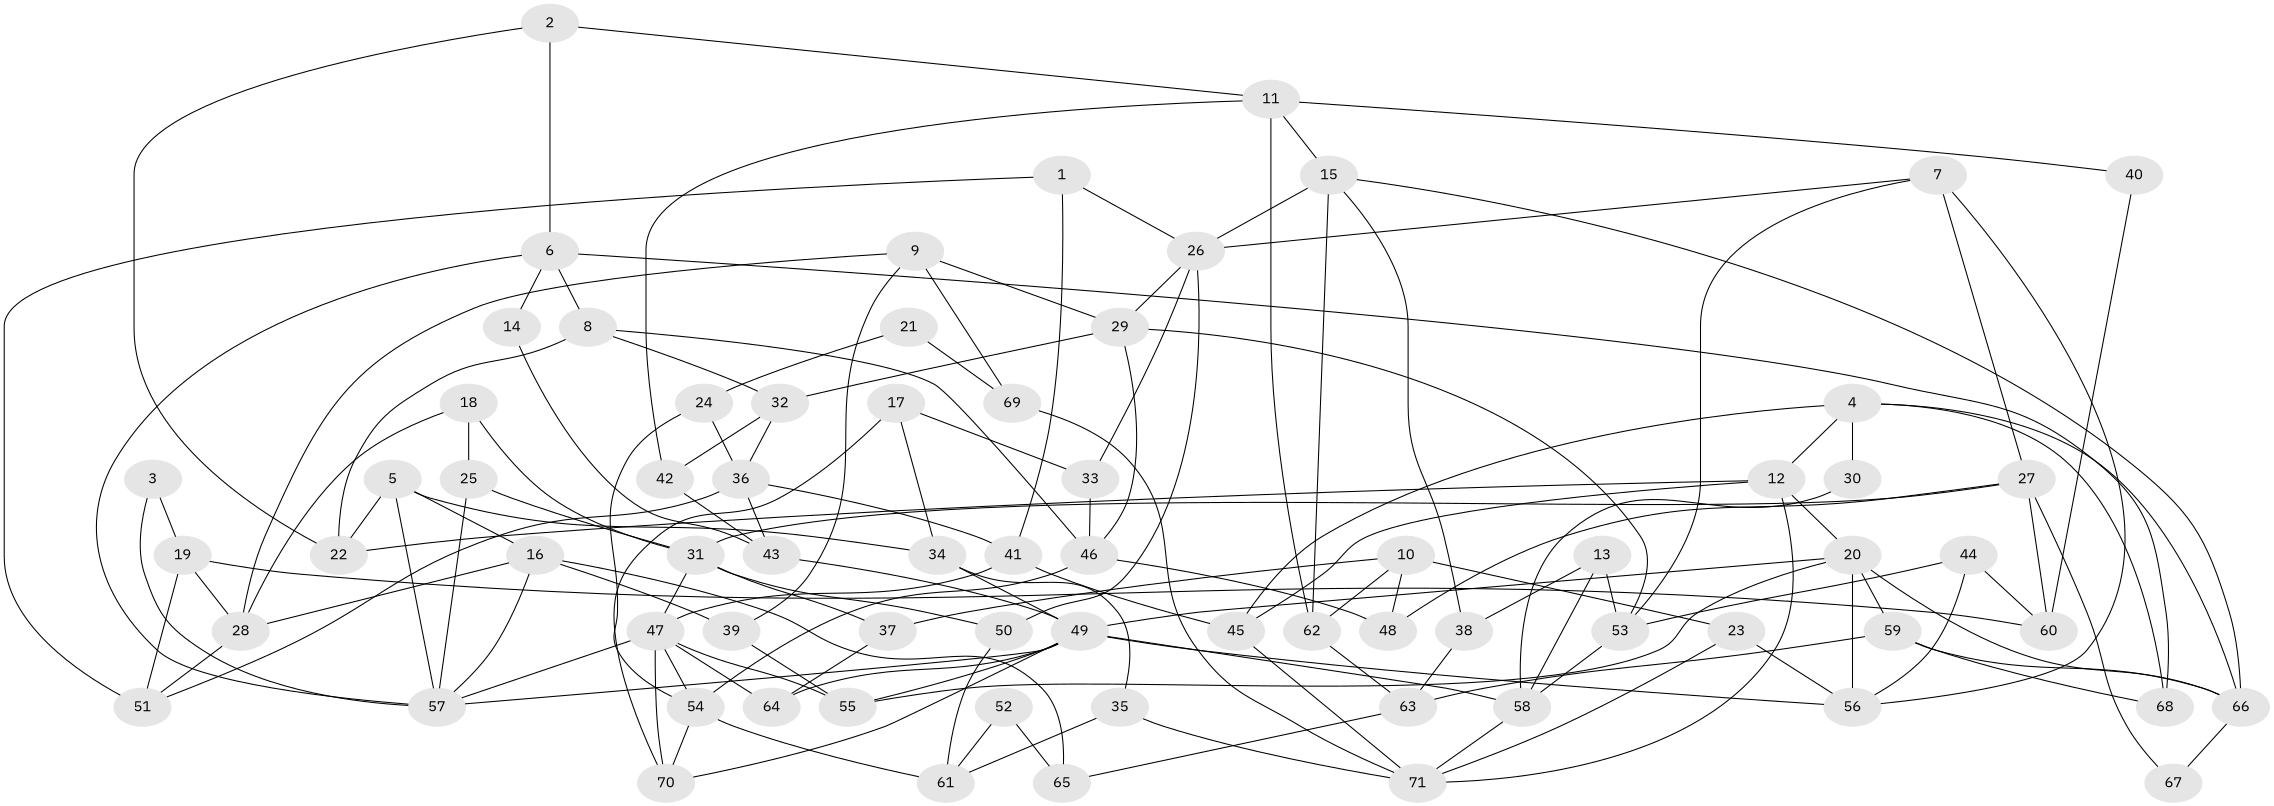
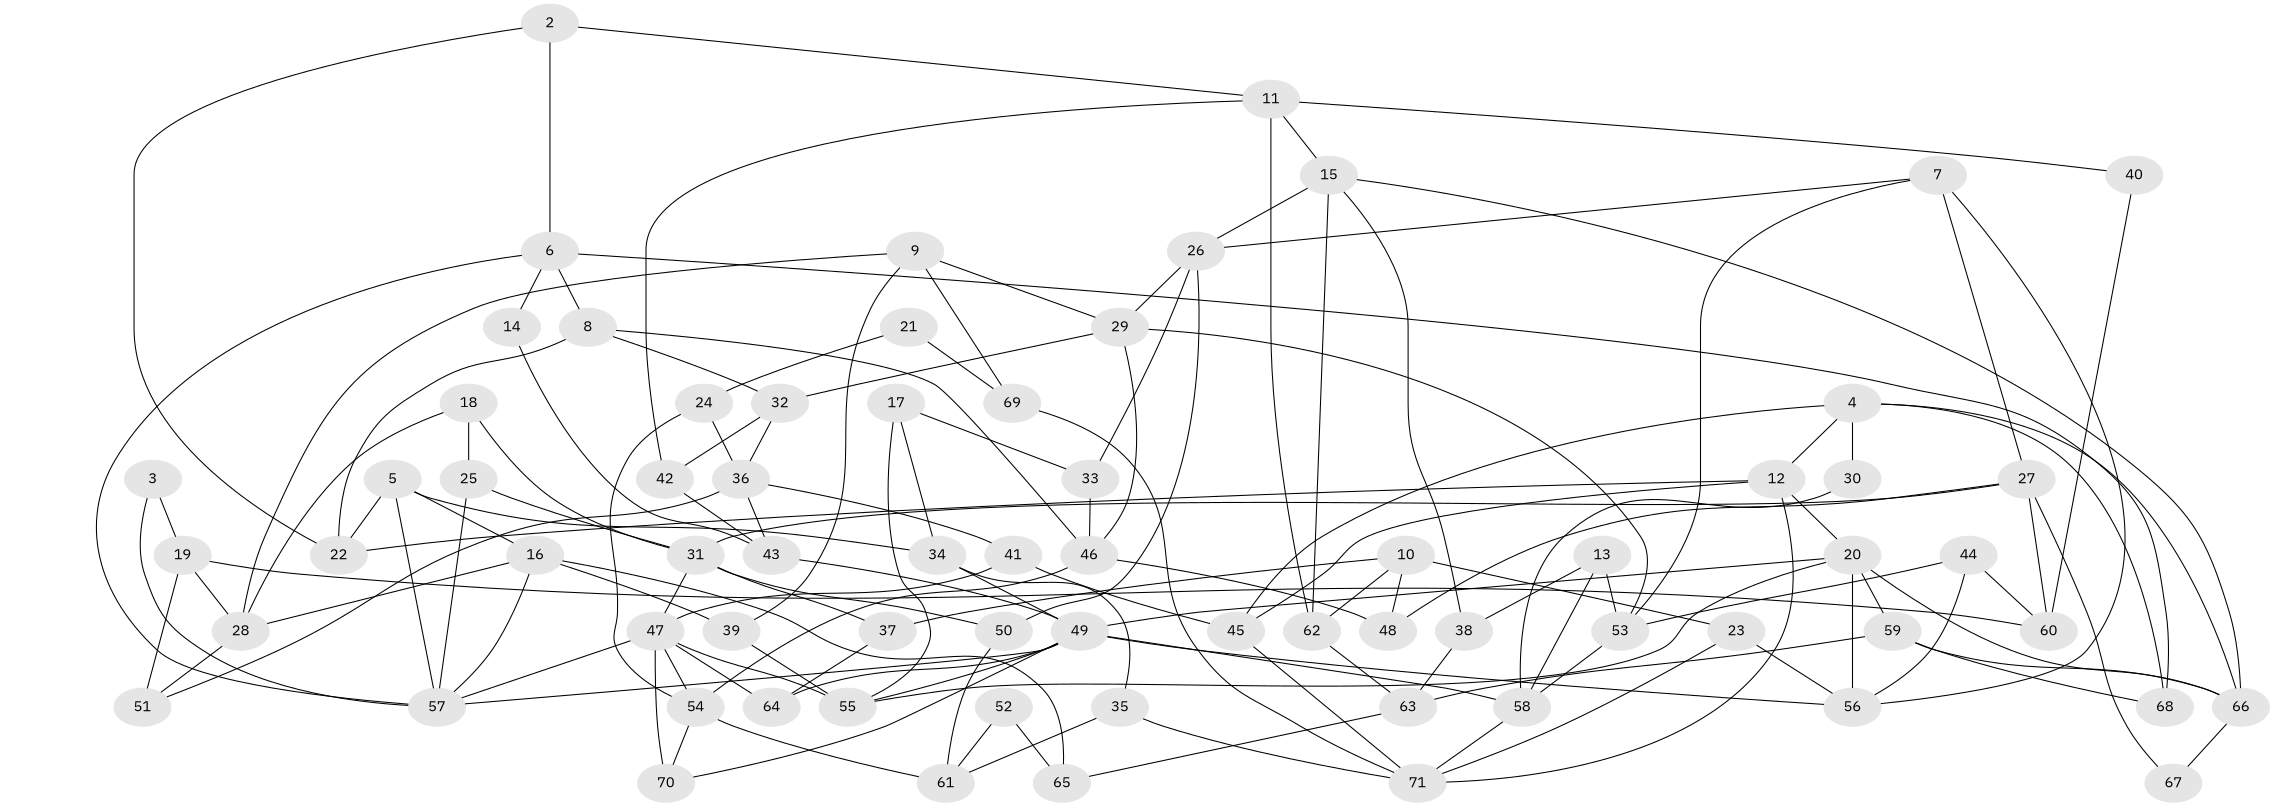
(1062, 175) -> none
(661, 534) -> (898, 569)
